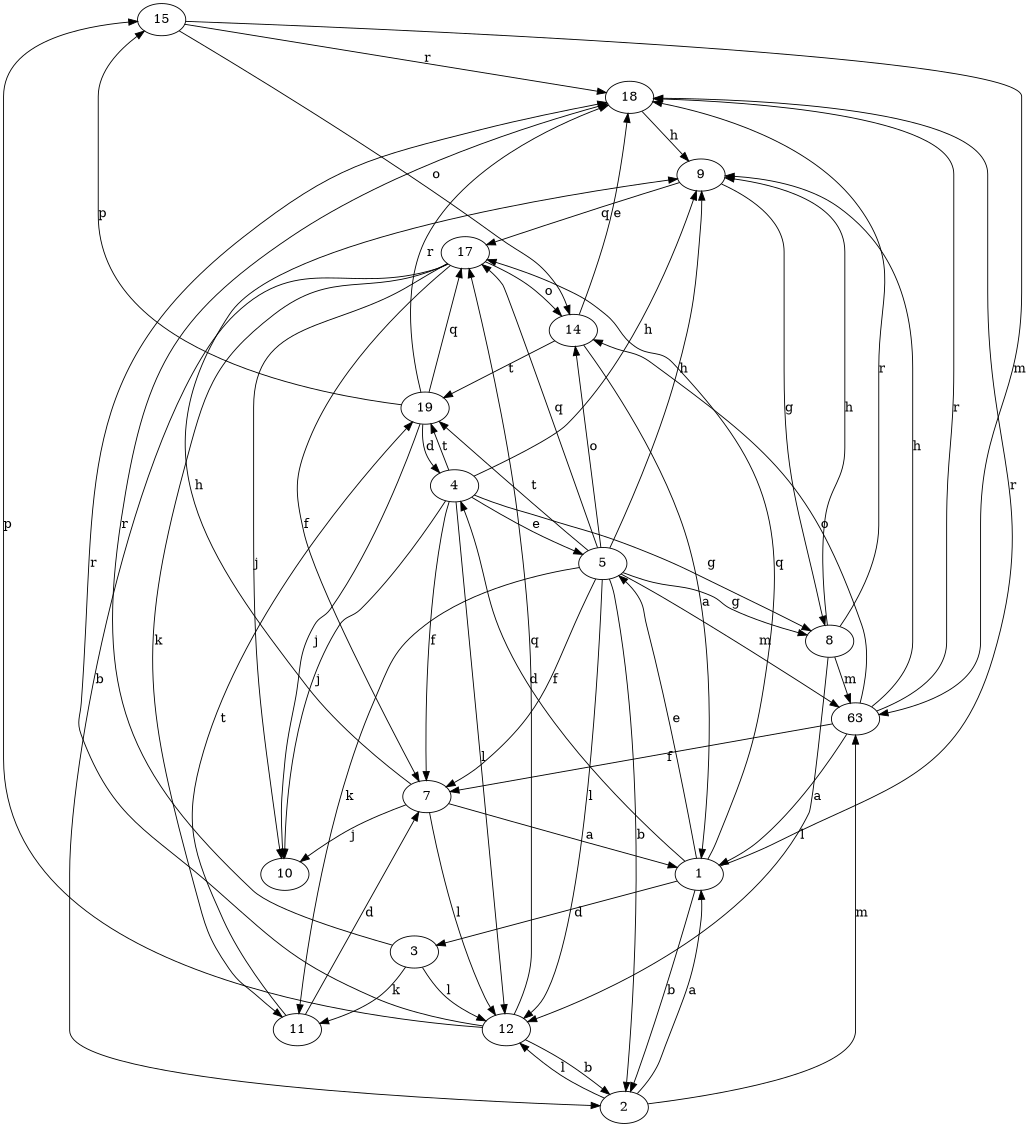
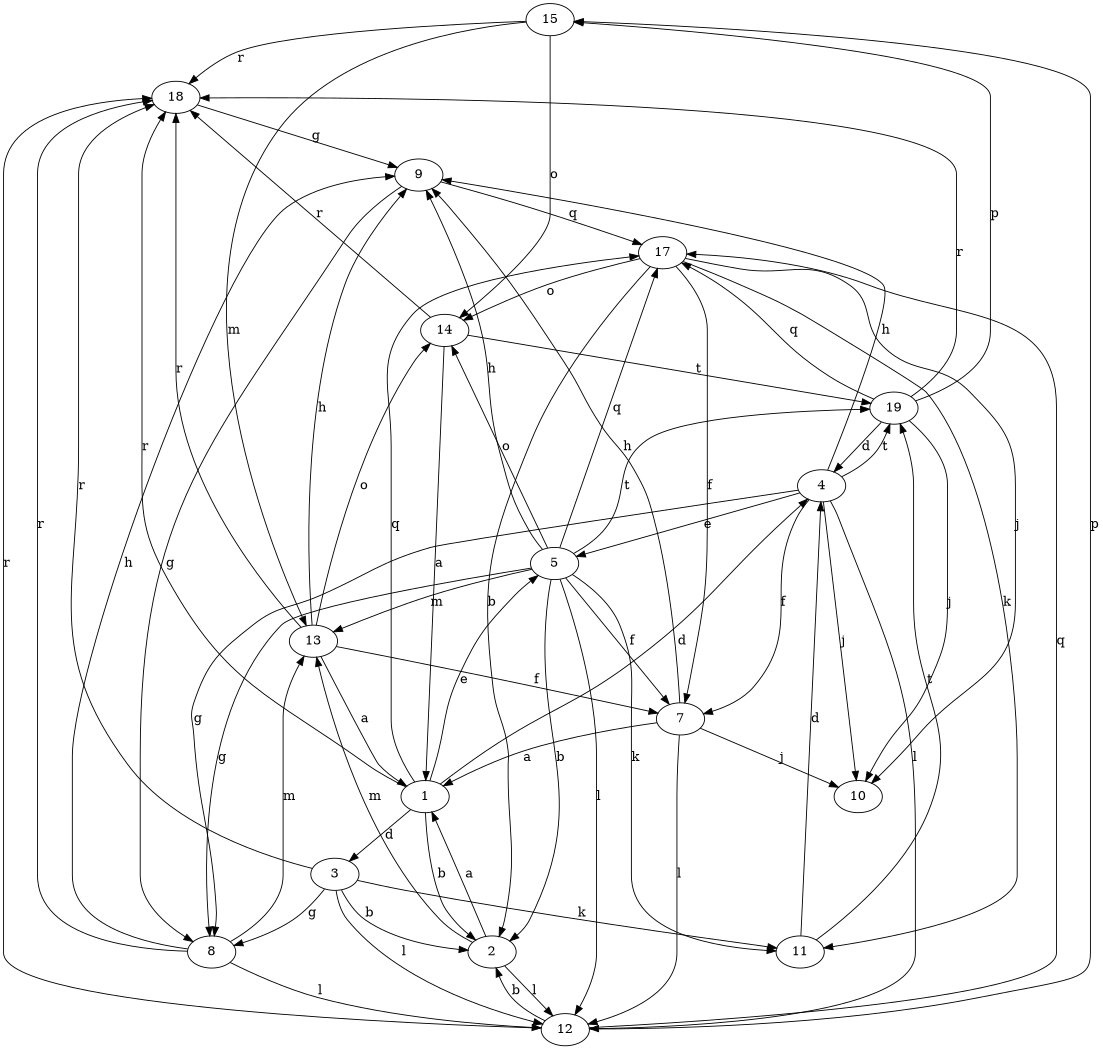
(674, 136) -> (316, 136)
(618, 214) -> (319, 214)
(856, 719) -> (313, 641)
(360, 917) -> (811, 723)
none -> (288, 923)
none -> (392, 934)
